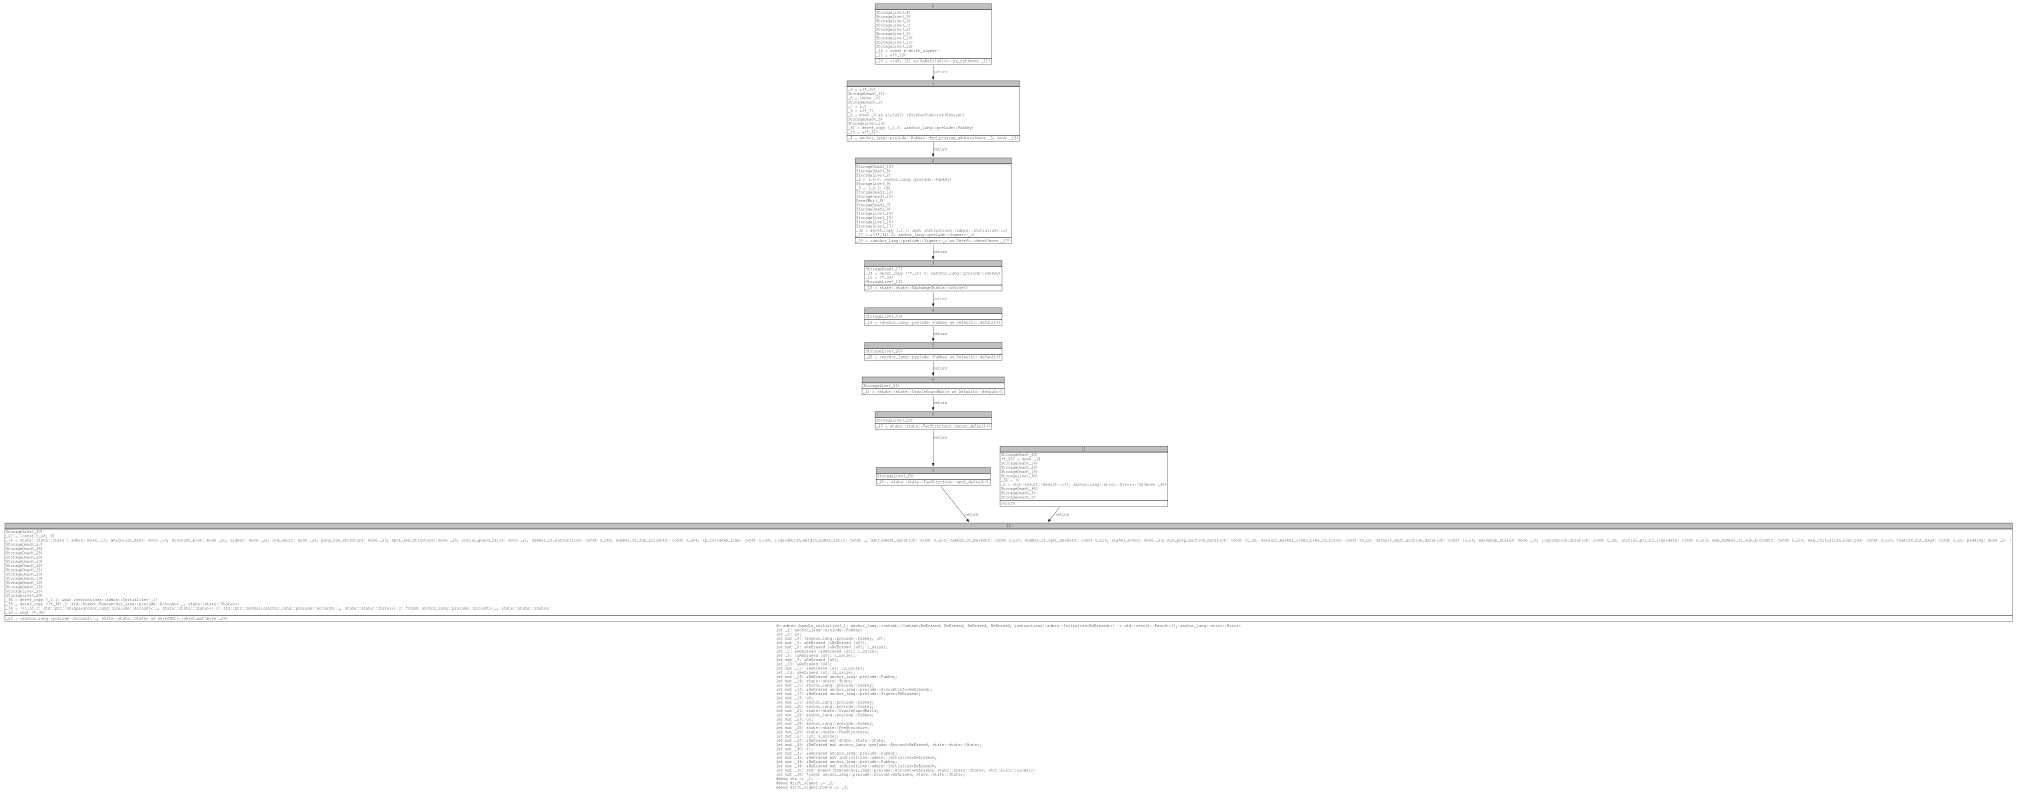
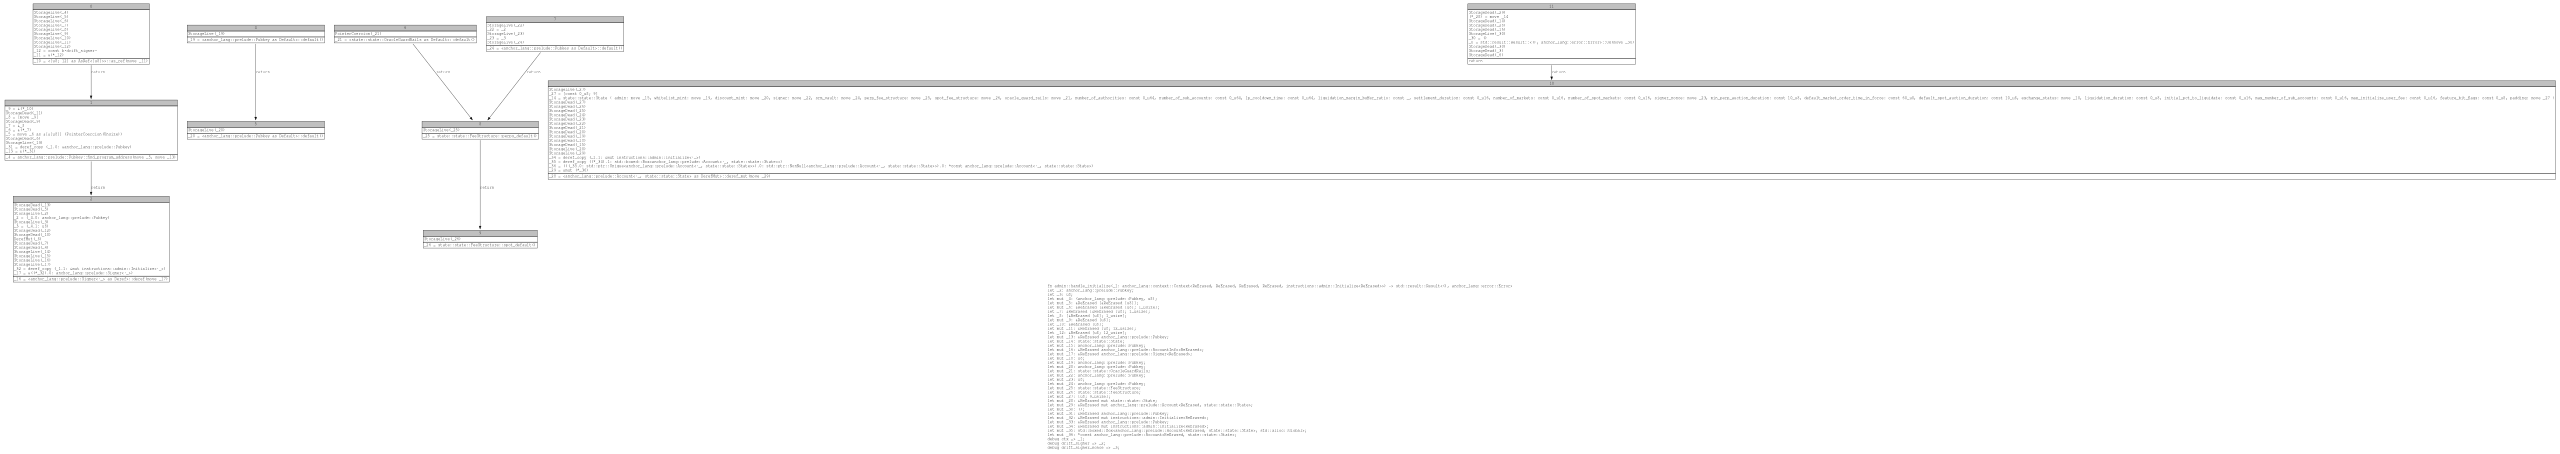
none -> (555, 34)
(933, 276) -> none
(933, 367) -> none
(882, 386) -> (359, 34)
(954, 503) -> none
